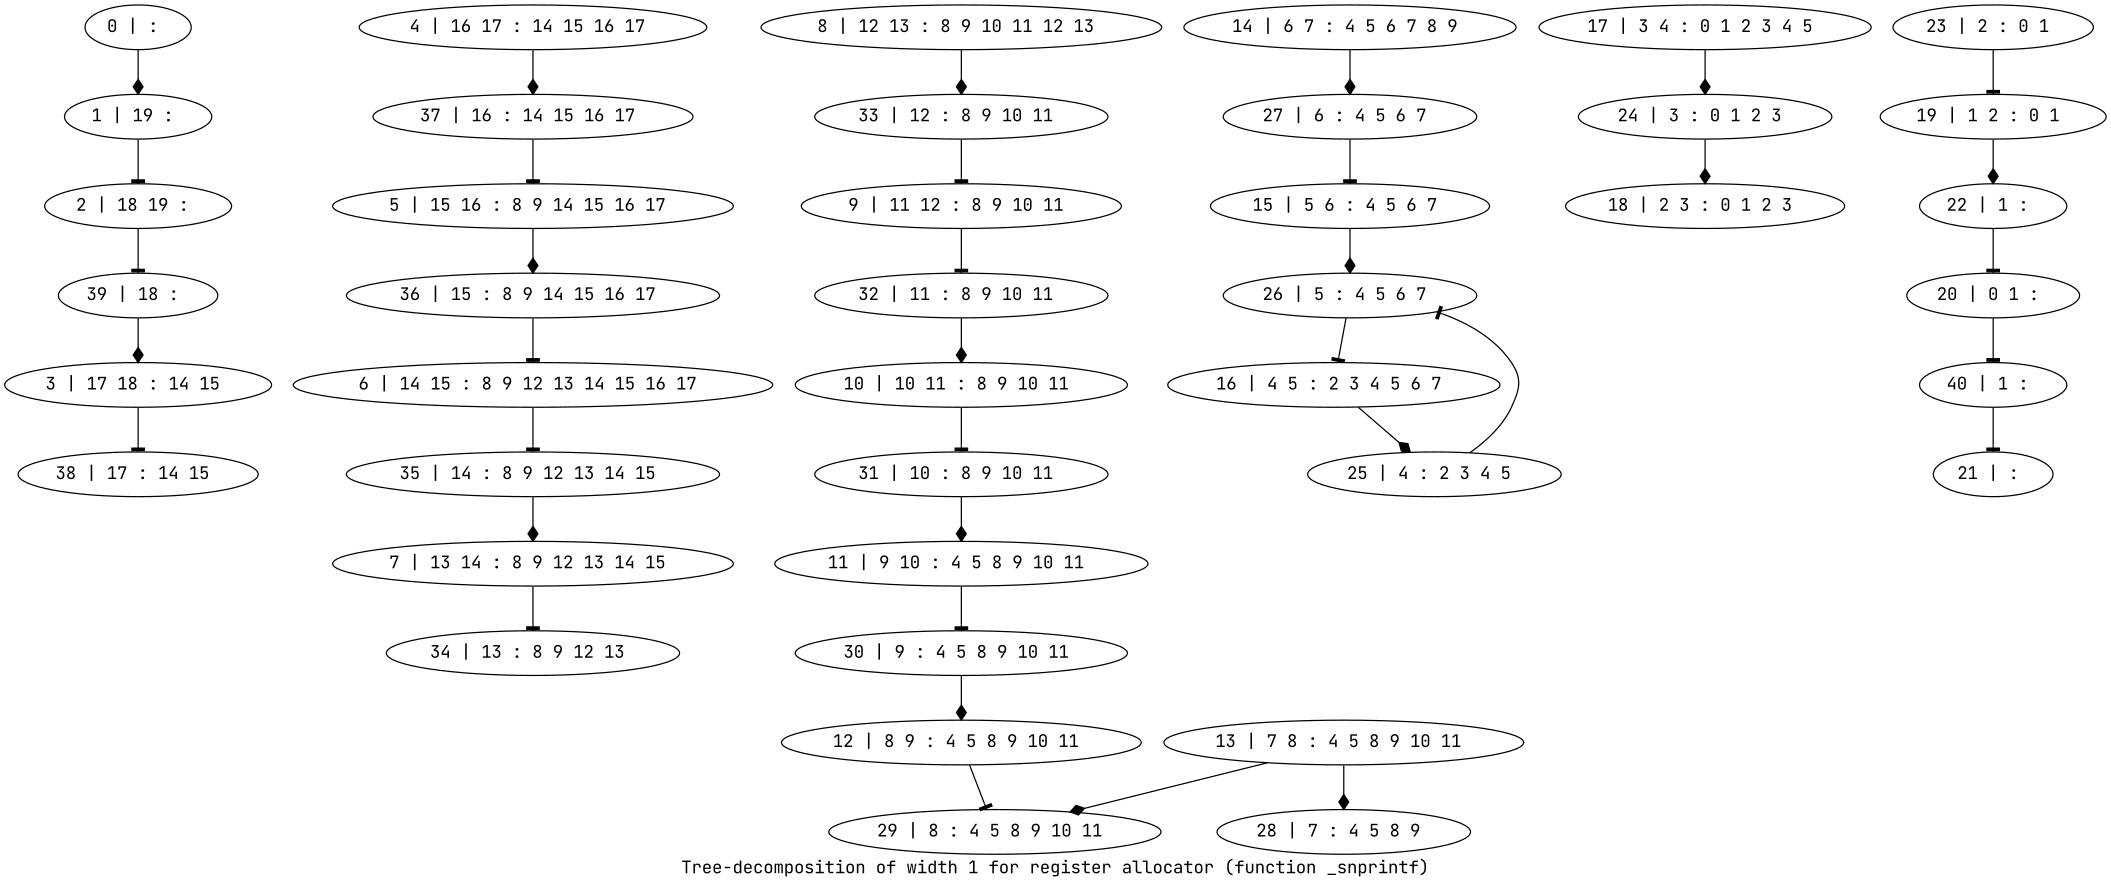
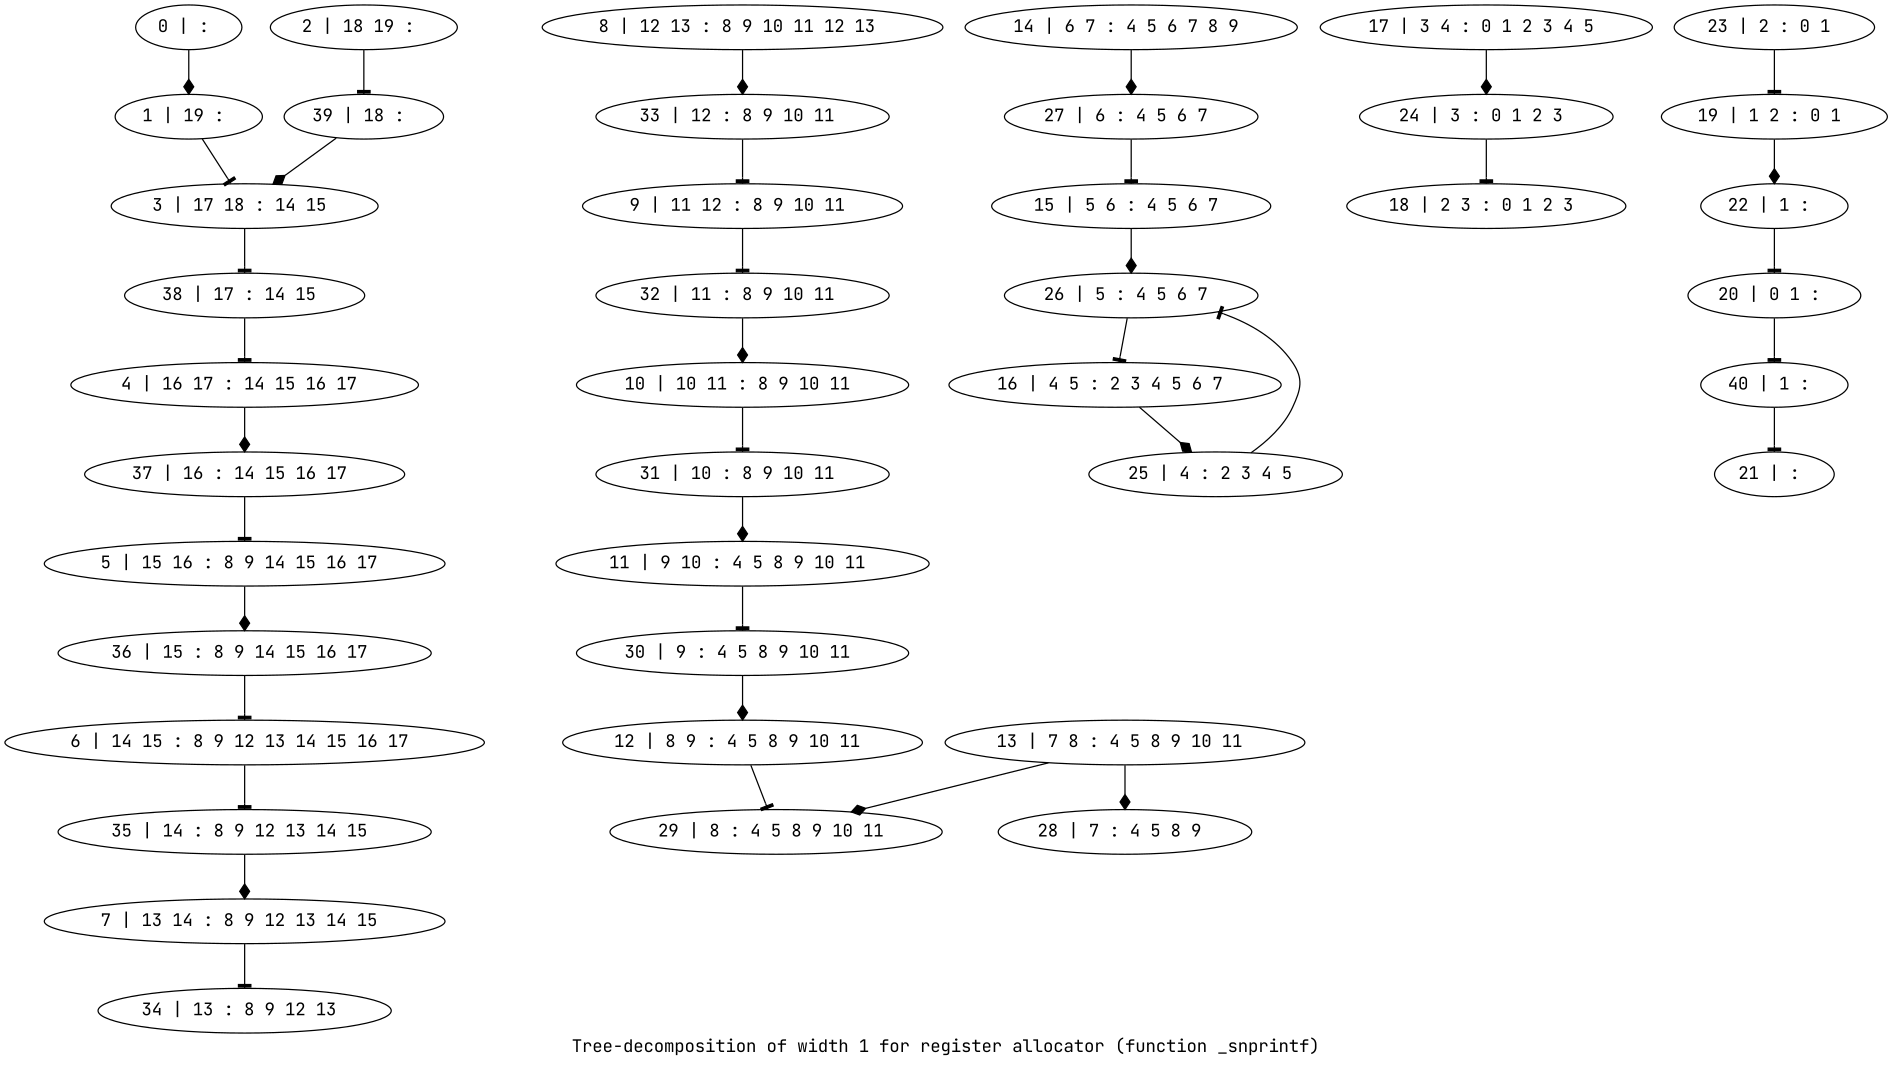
(1705, 154) -> (1486, 158)
(138, 158) -> (215, 159)
none -> (245, 337)
